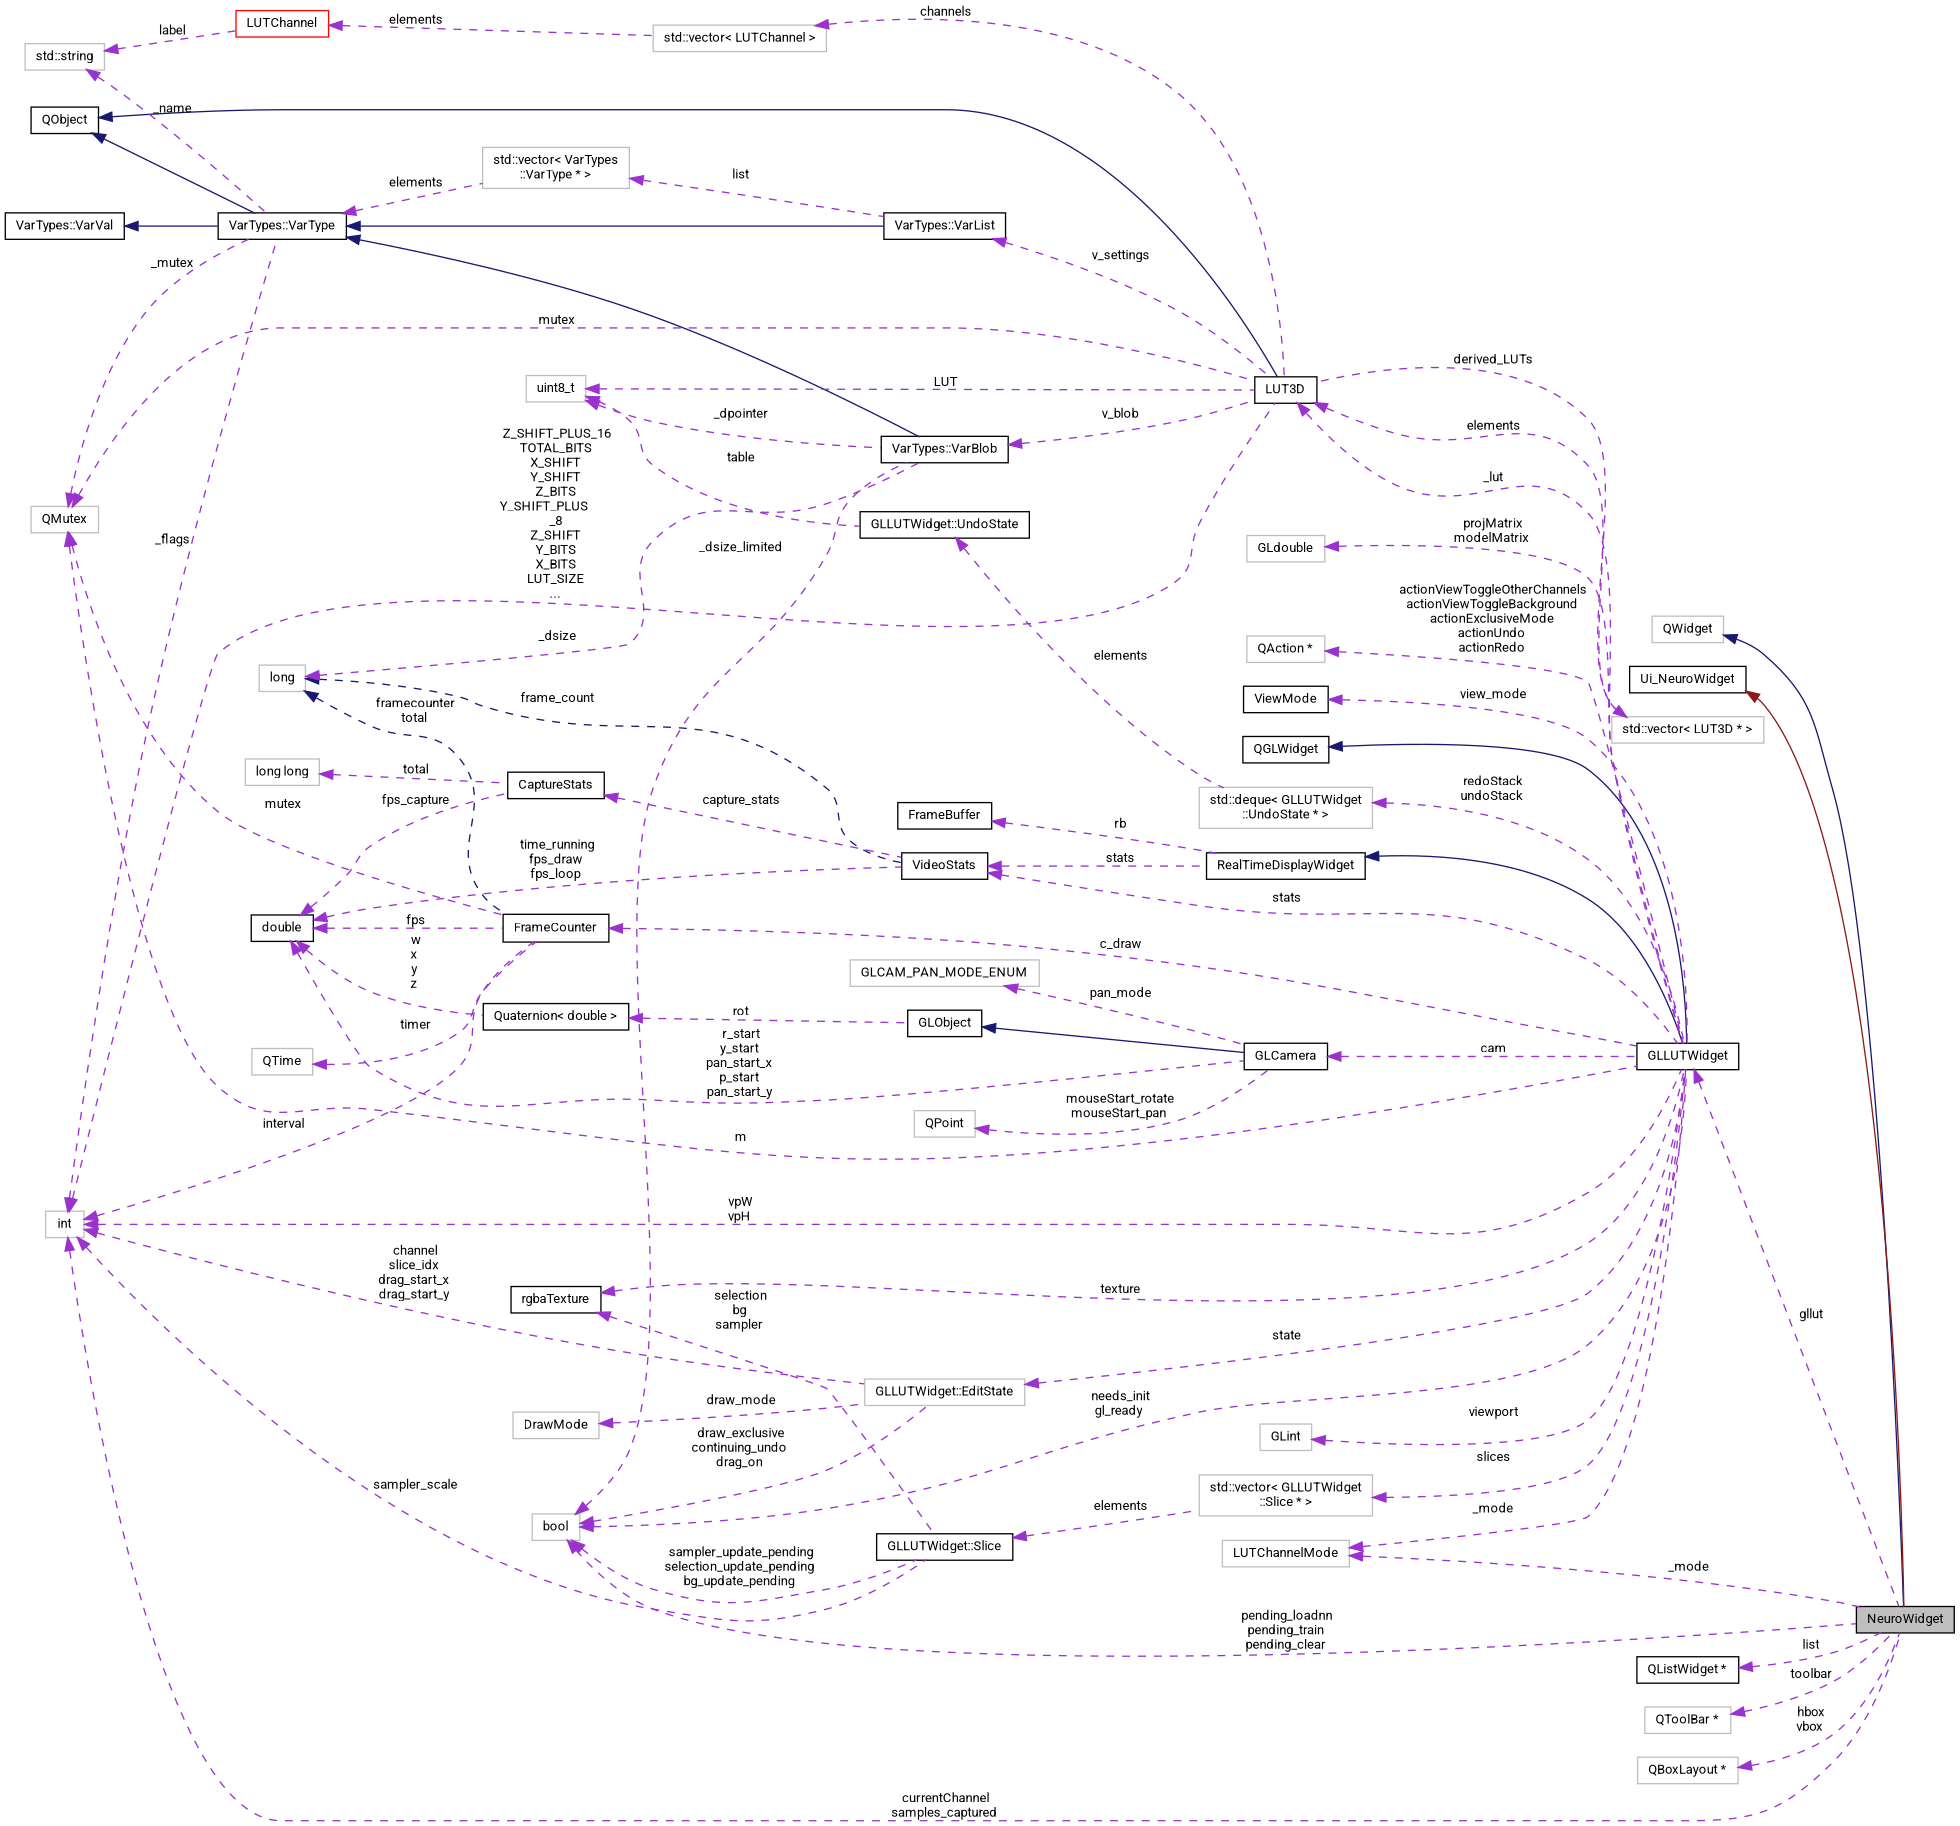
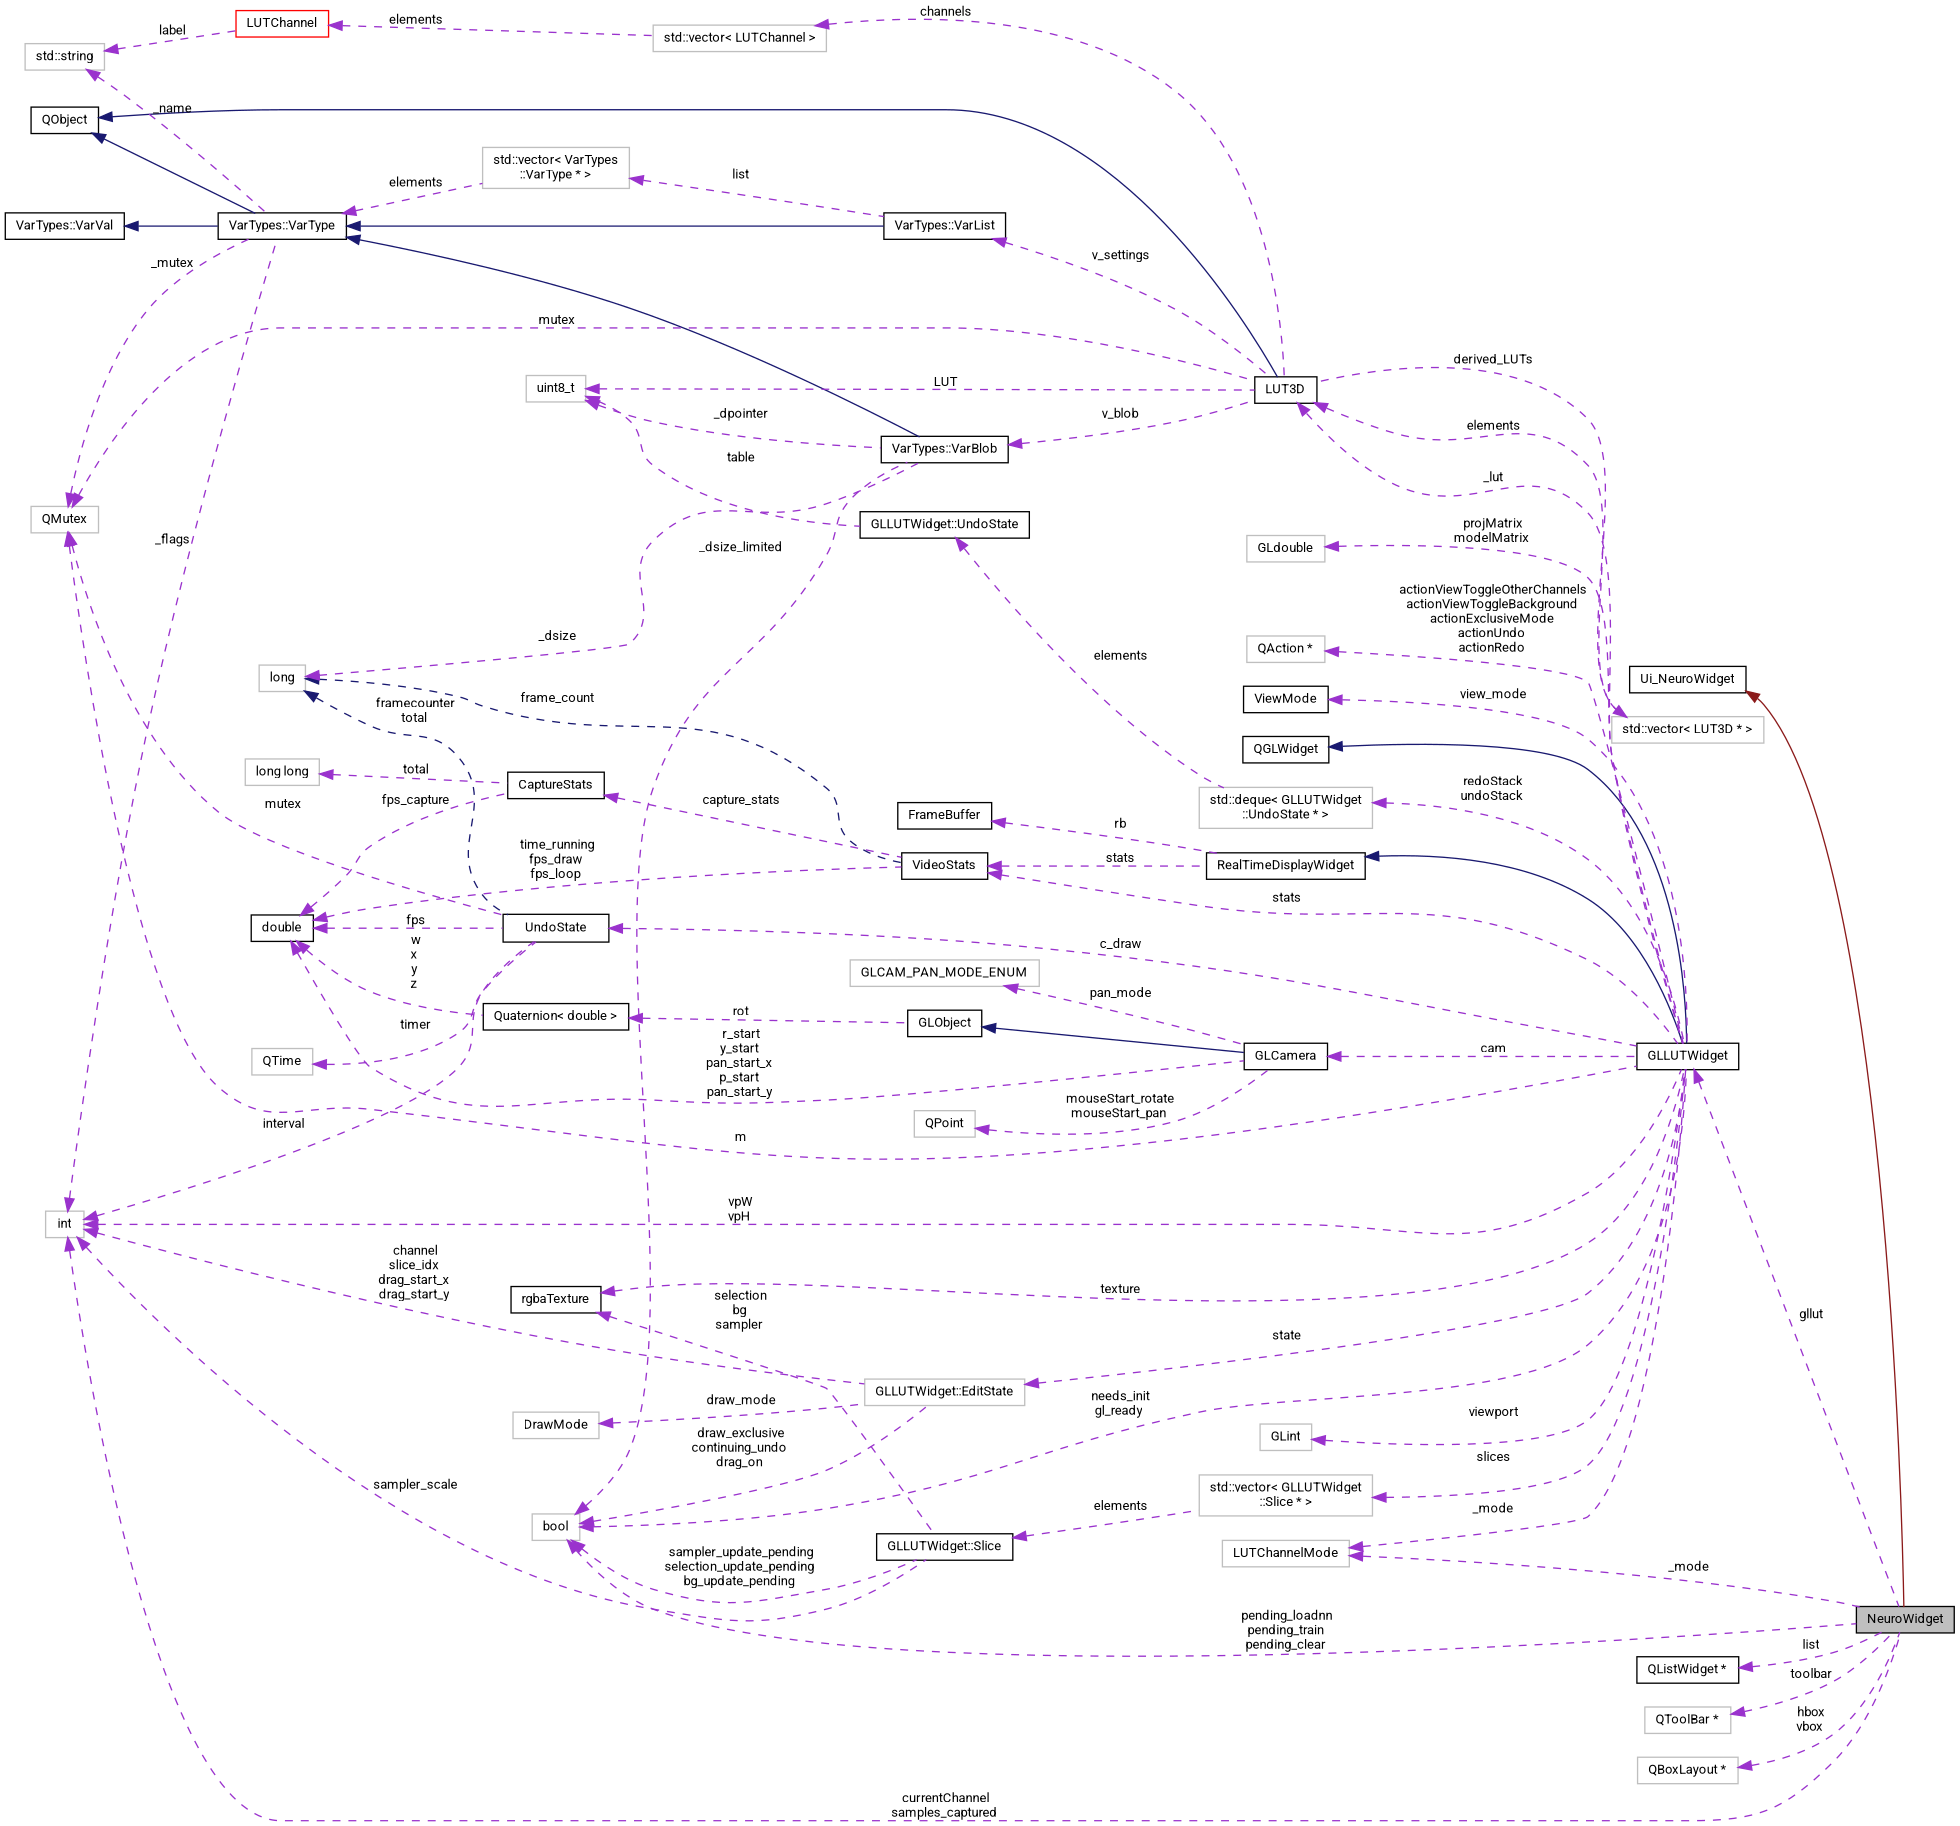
(517, 603) -> none
(1688, 629) -> none
(556, 928) -> (556, 928)
